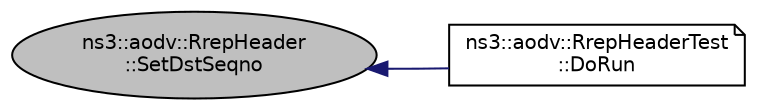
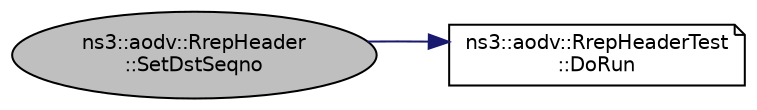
(418, 69) -> (398, 41)
